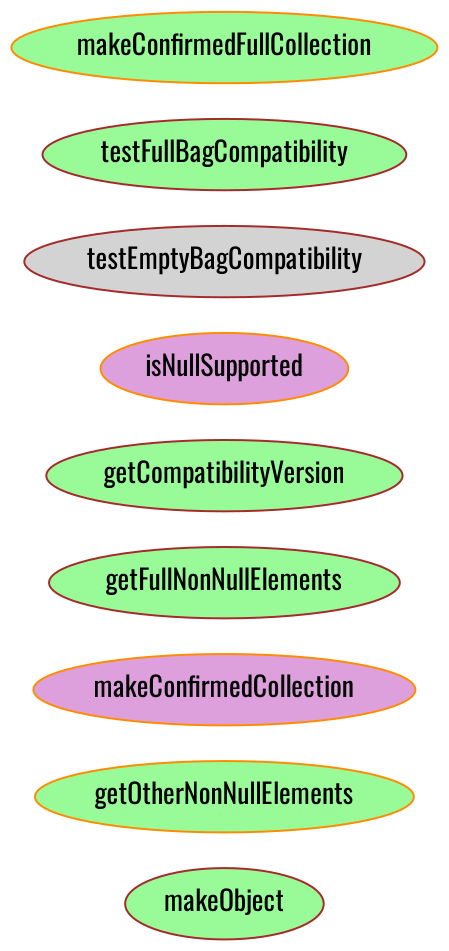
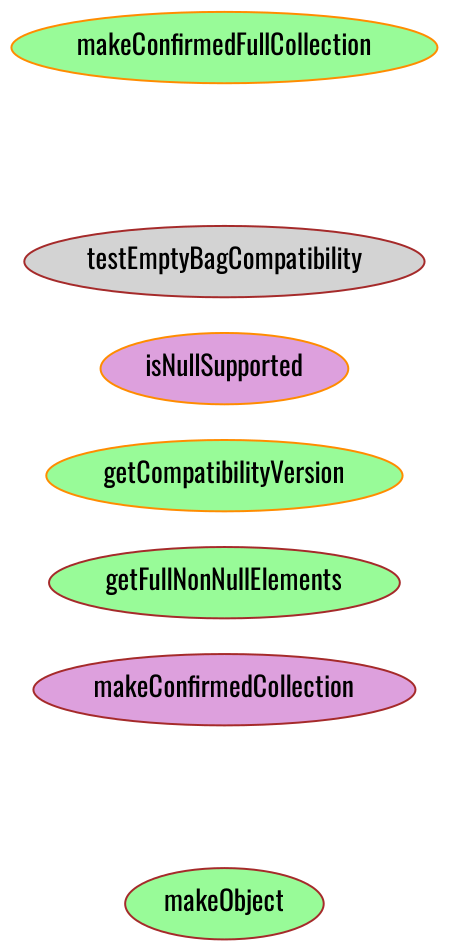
(224, 155) -> none
(224, 476) -> (224, 476)
(224, 690) -> (224, 690)
(224, 797) -> none
